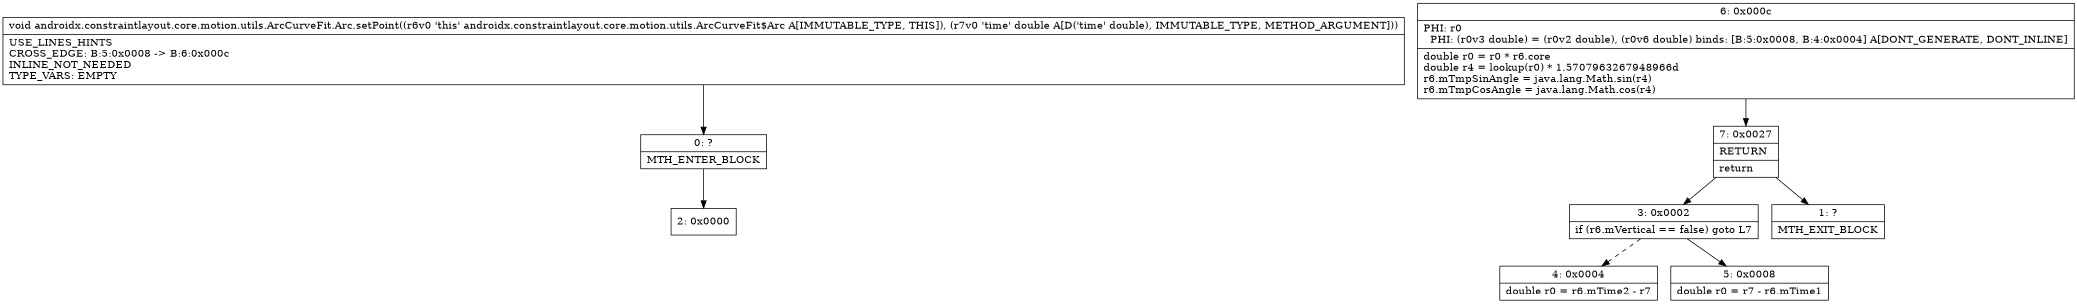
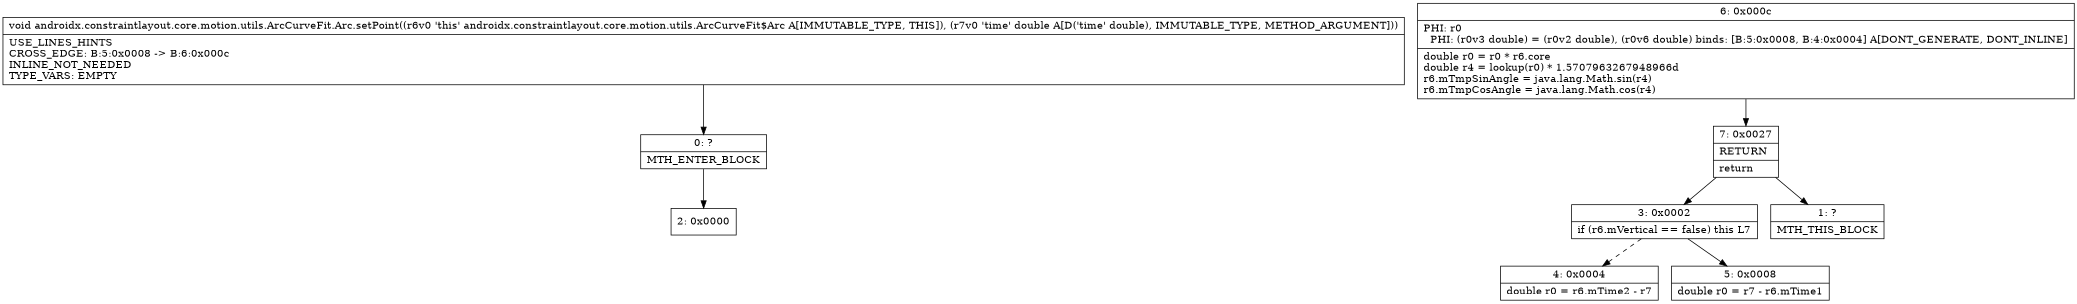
(1664, 230) -> (1665, 230)
(1828, 230) -> (1827, 230)
